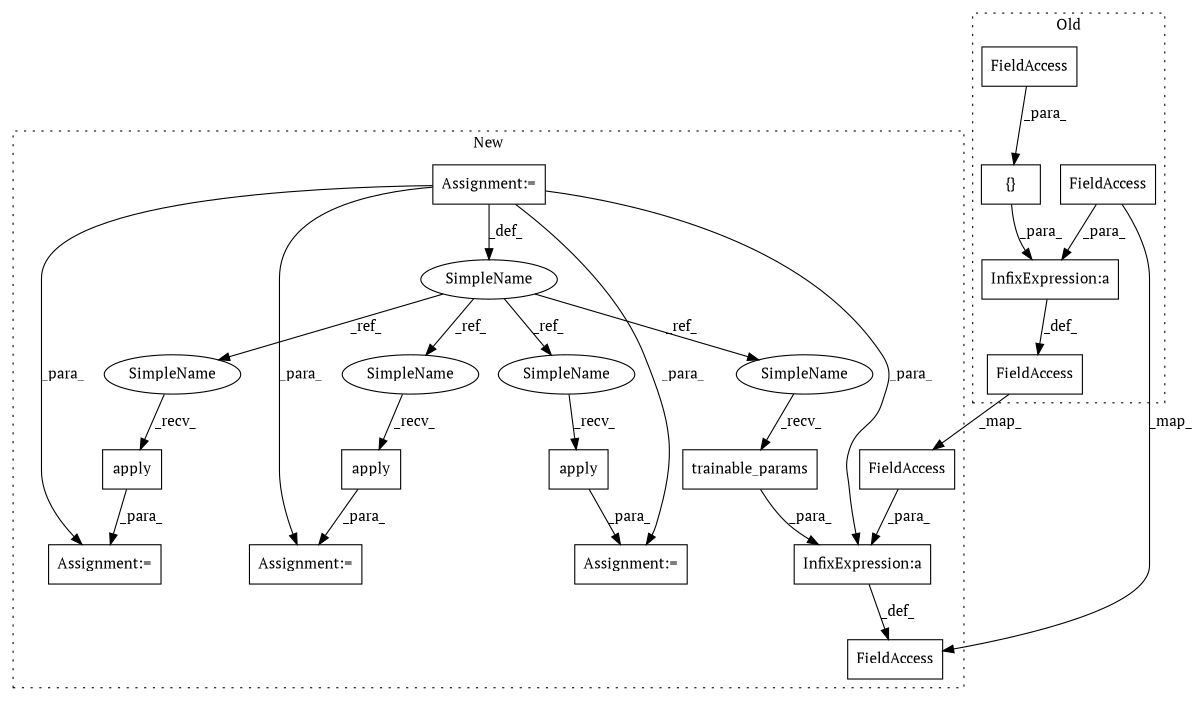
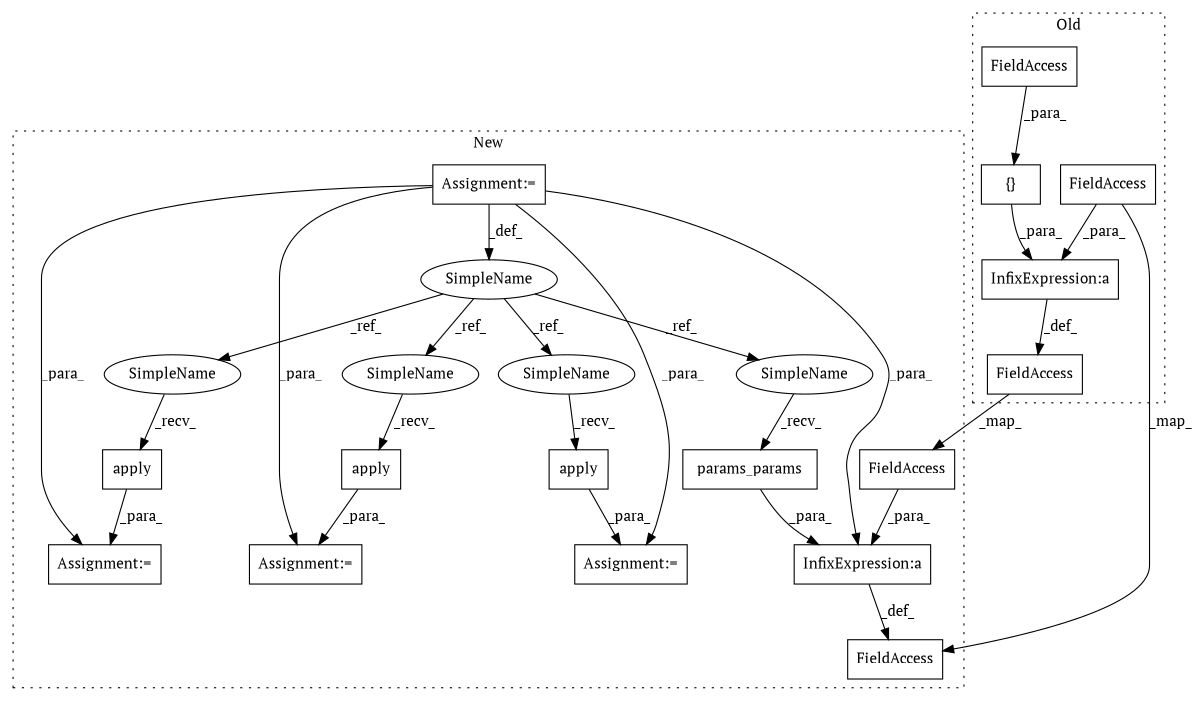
(750, 469) -> (750, 469)
